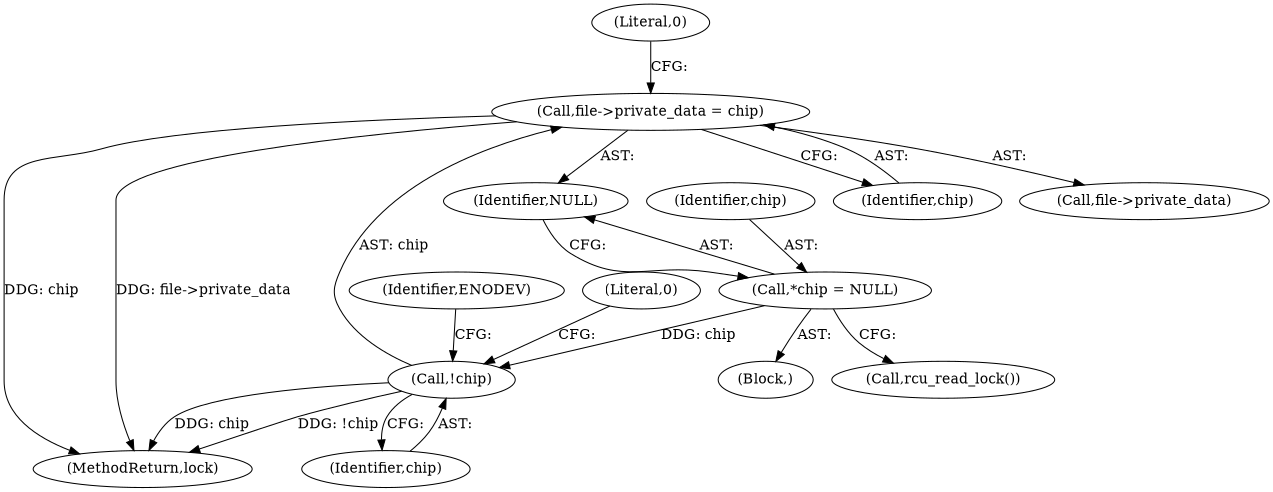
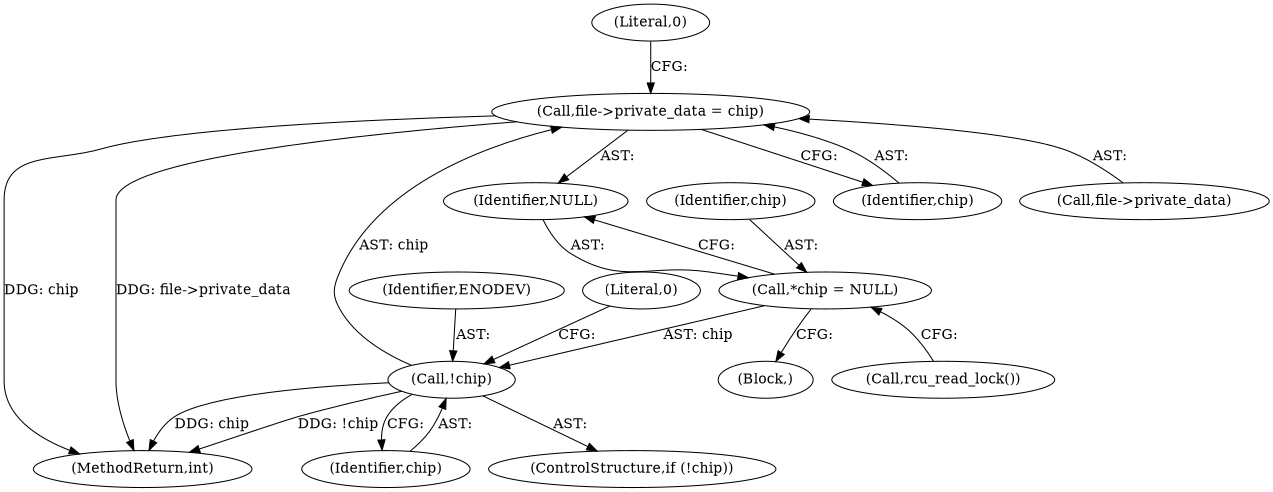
(918, 149) -> (971, 132)
(590, 246) -> (590, 246)
(719, 246) -> (719, 246)
(476, 335) -> (476, 335)
(698, 335) -> (698, 335)
(817, 335) -> (817, 335)
(854, 338) -> (911, 332)
(143, 469) -> (143, 469)
none -> (632, 469)
